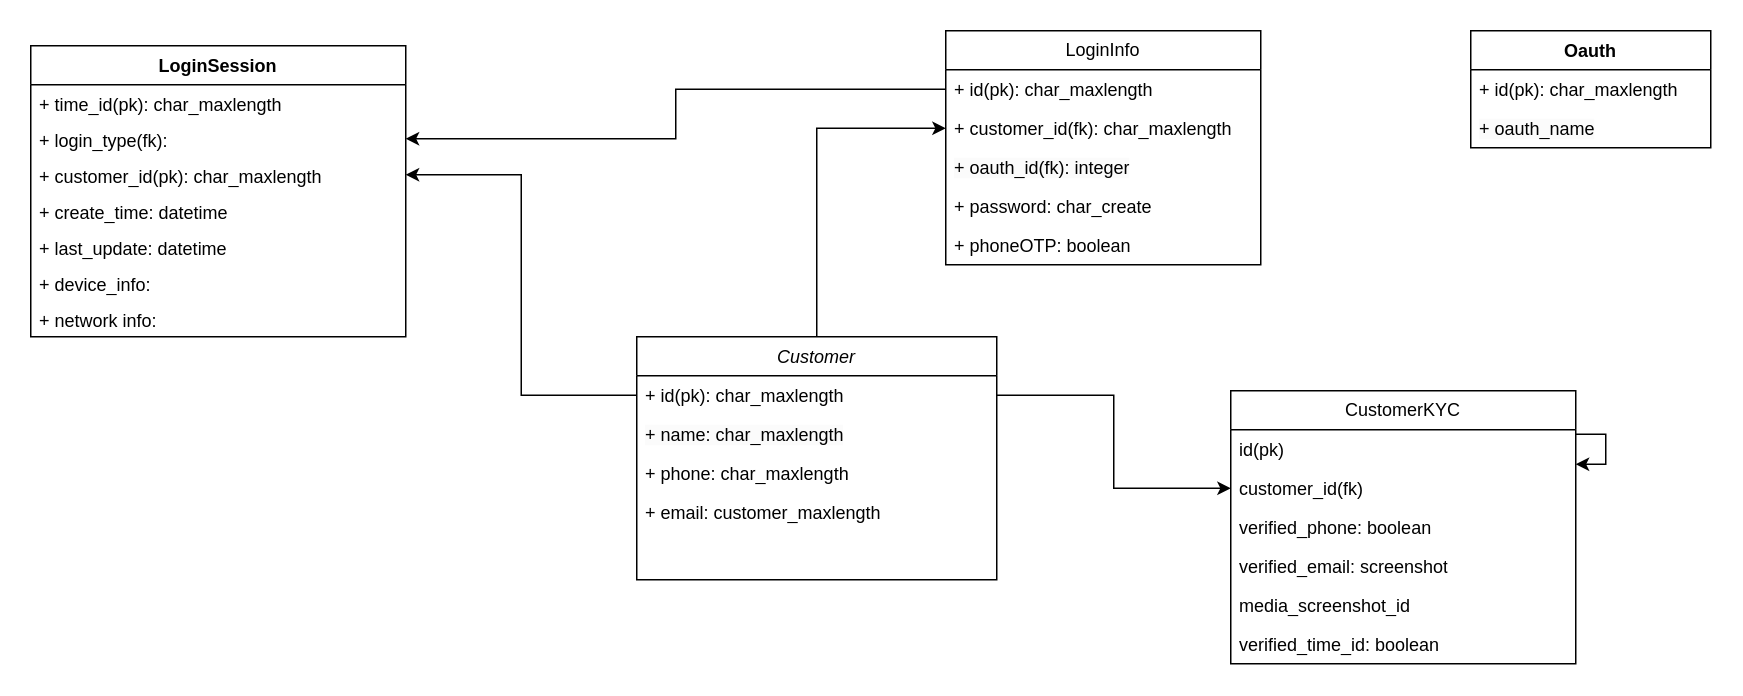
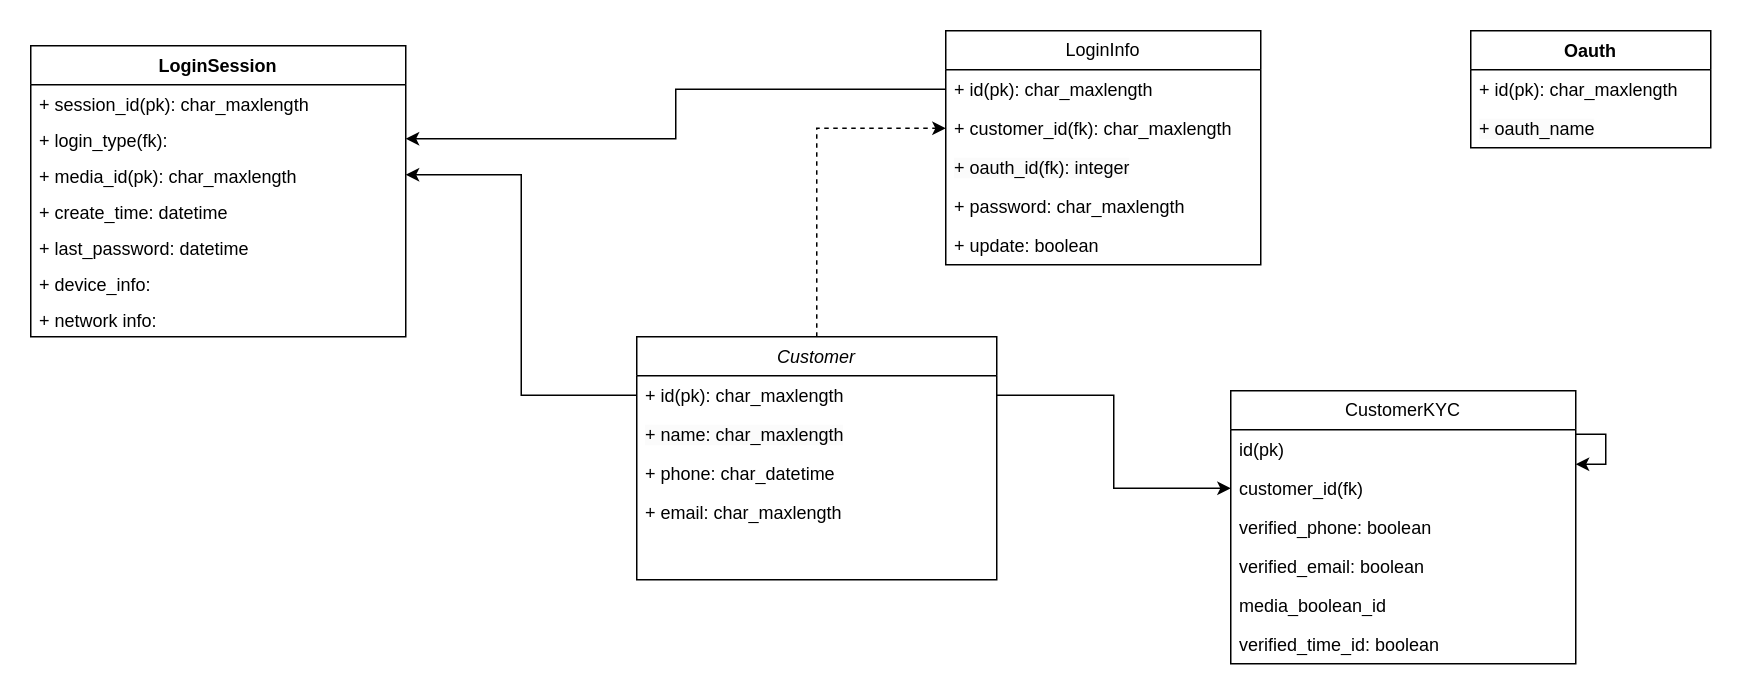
(172, 106) -> (187, 106)
(817, 173) -> (817, 173)
(194, 178) -> (177, 178)
(1064, 208) -> (1076, 208)
(1041, 247) -> (1031, 247)
(144, 250) -> (154, 250)
(752, 475) -> (747, 475)
(768, 514) -> (748, 514)
(1357, 568) -> (1339, 568)
(1331, 607) -> (1313, 607)
